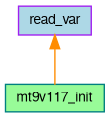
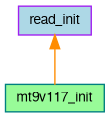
(55, 21) -> (55, 21)
